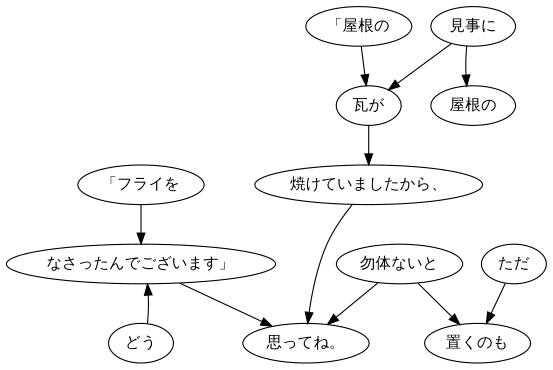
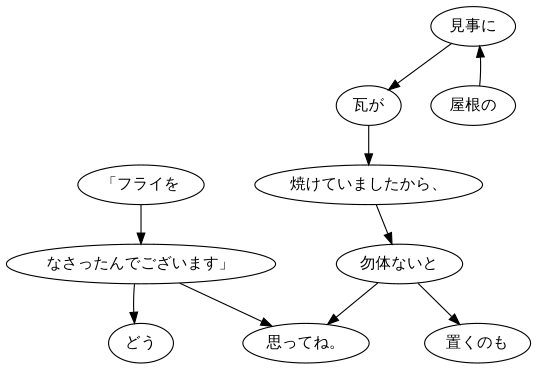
(359, 26) -> none
(466, 60) -> (481, 72)
(323, 255) -> (382, 219)
(514, 264) -> none
(148, 309) -> (134, 298)
